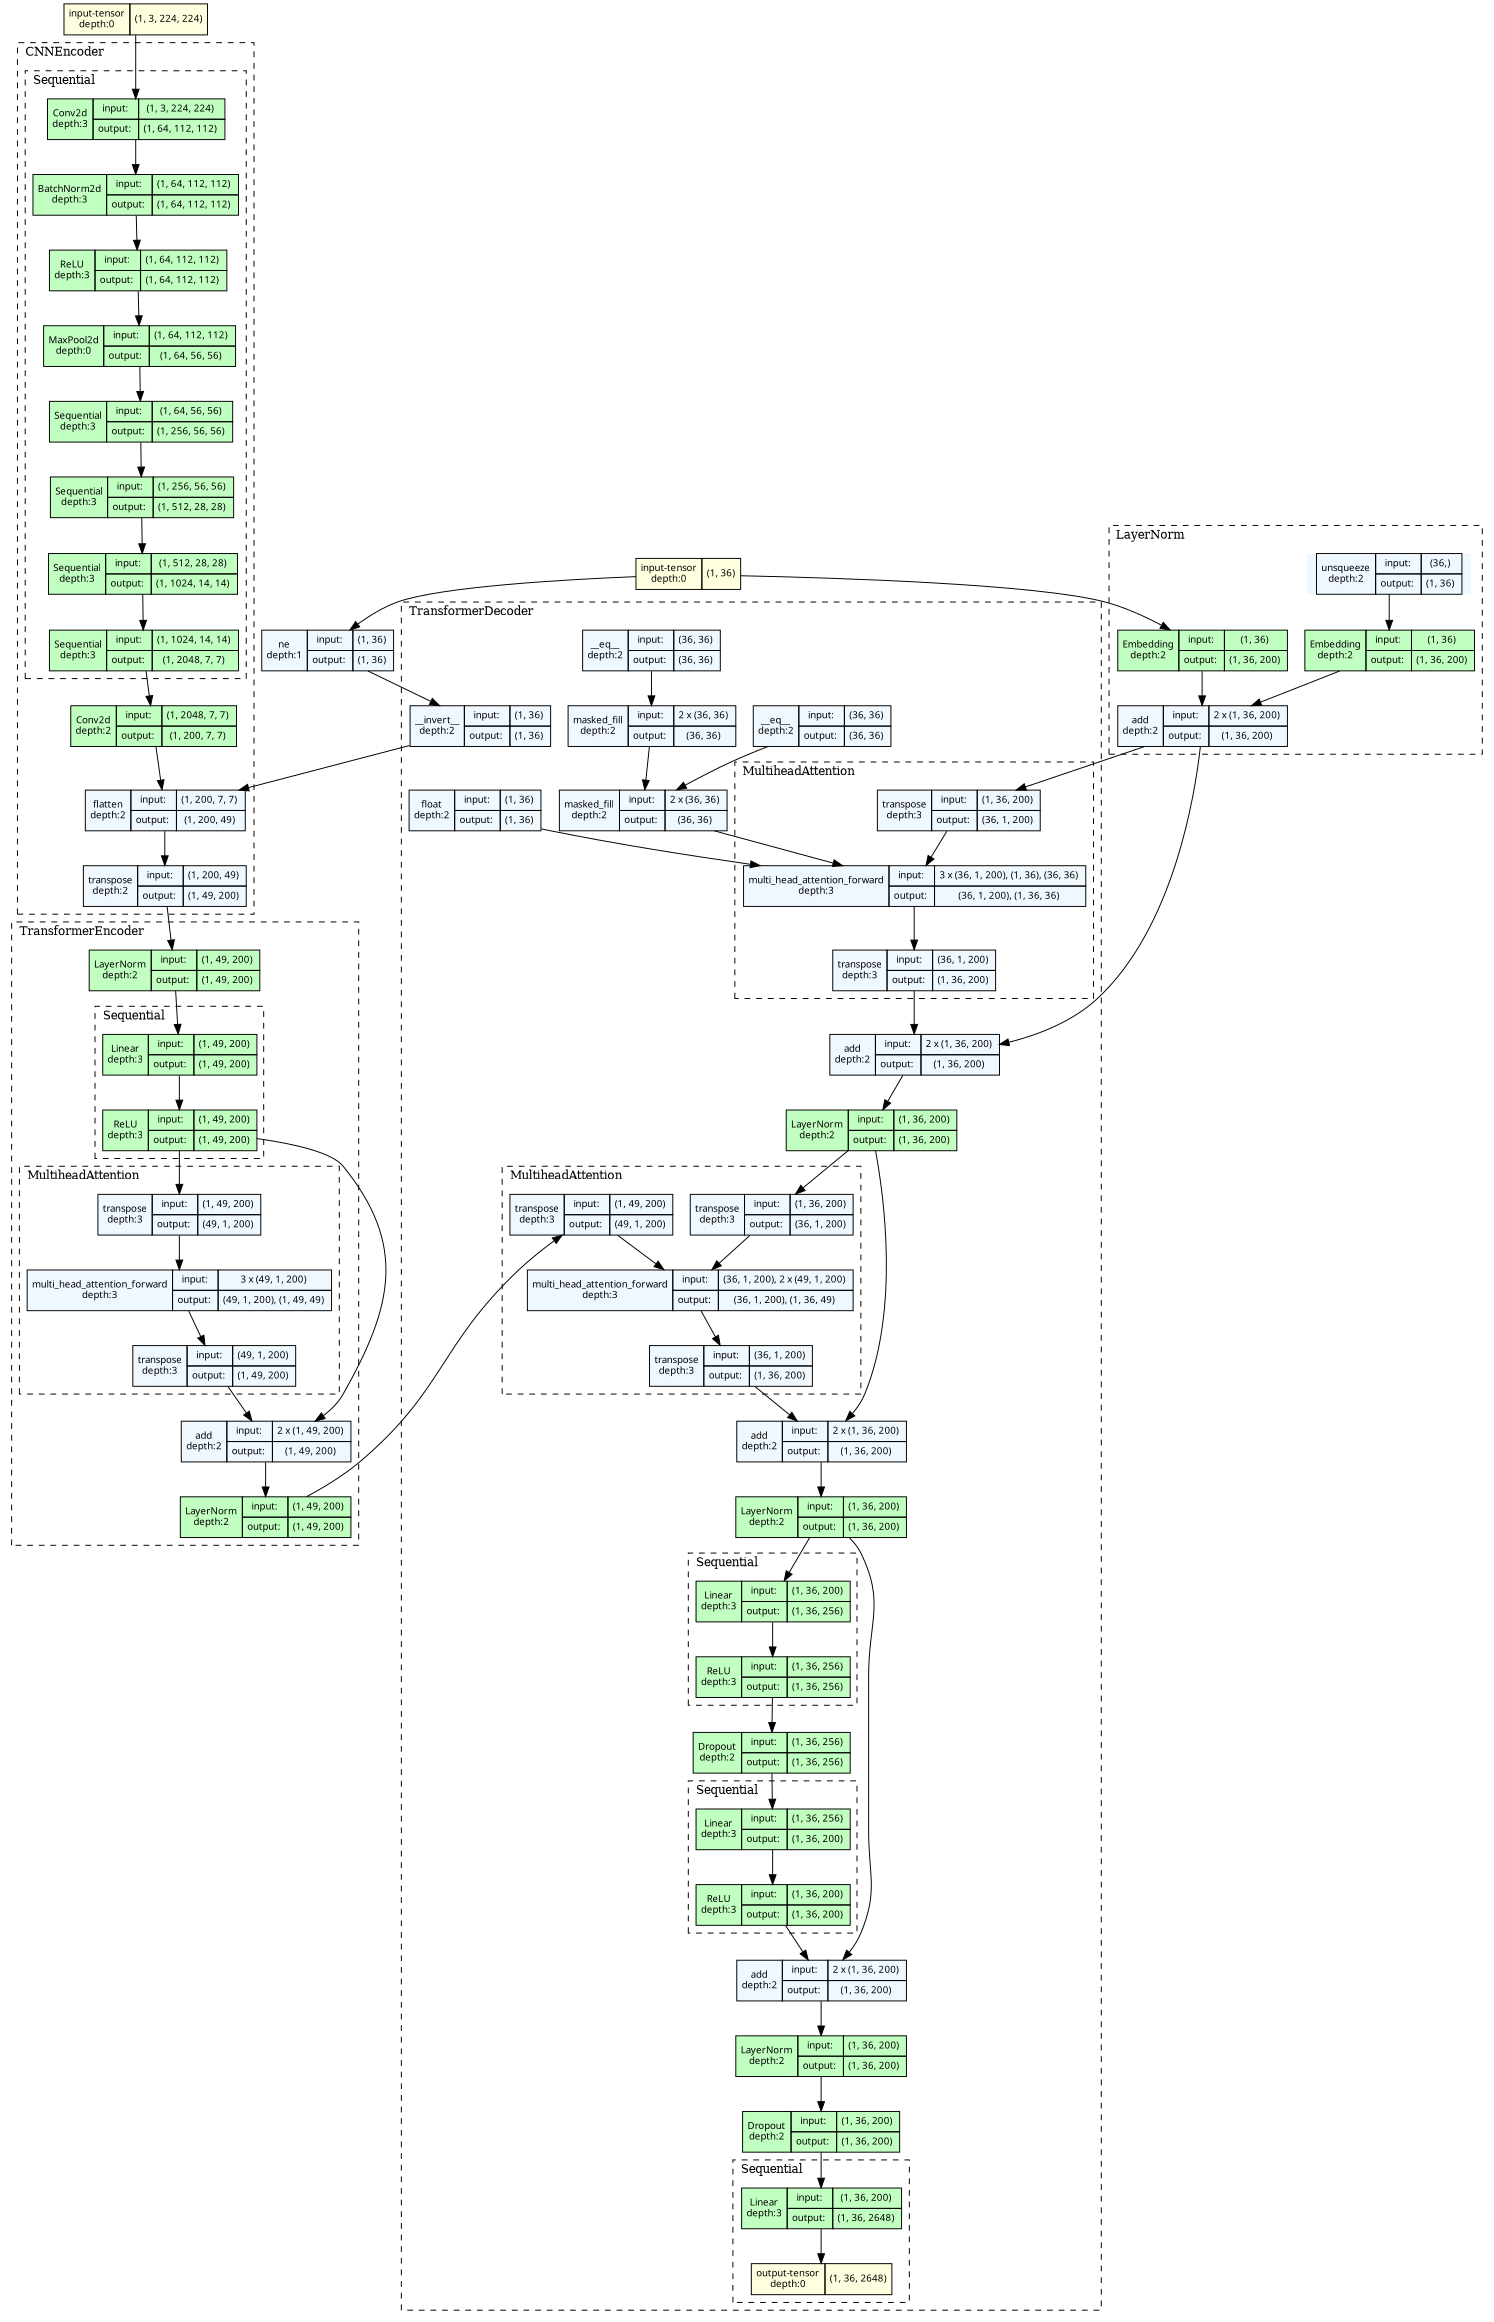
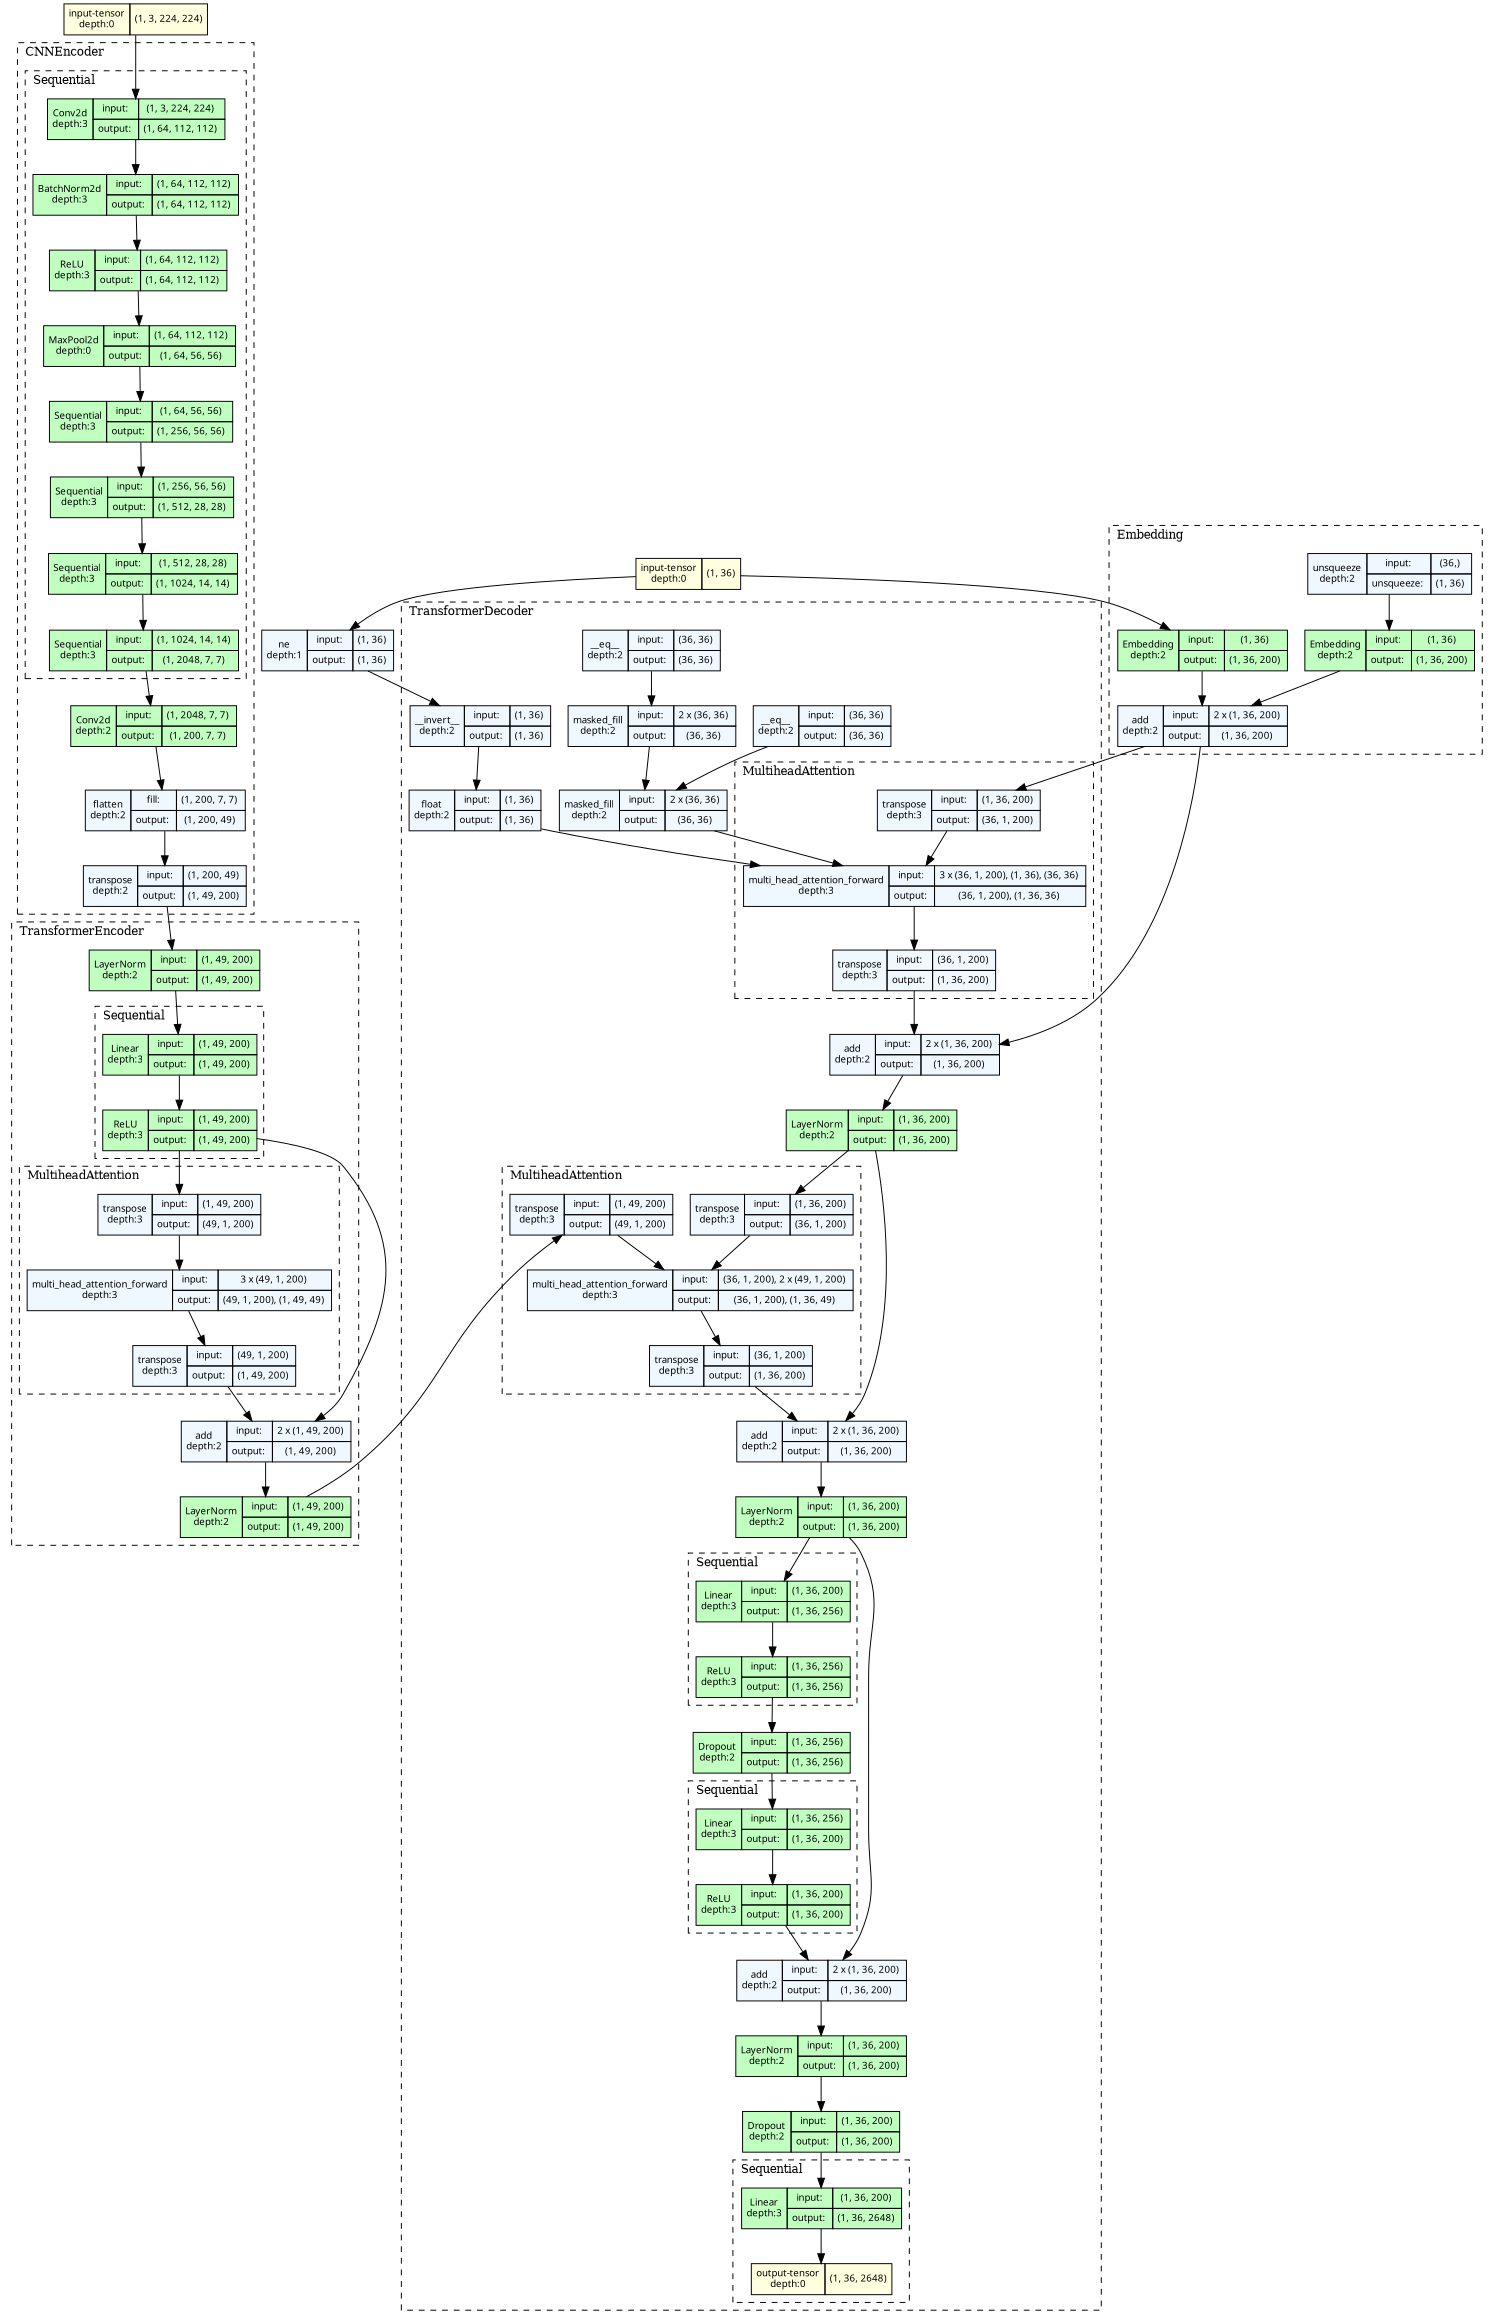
(1150, 536) -> (1150, 536)
(1398, 584) -> (1399, 584)
(329, 767) -> (478, 763)
(154, 800) -> (154, 800)
